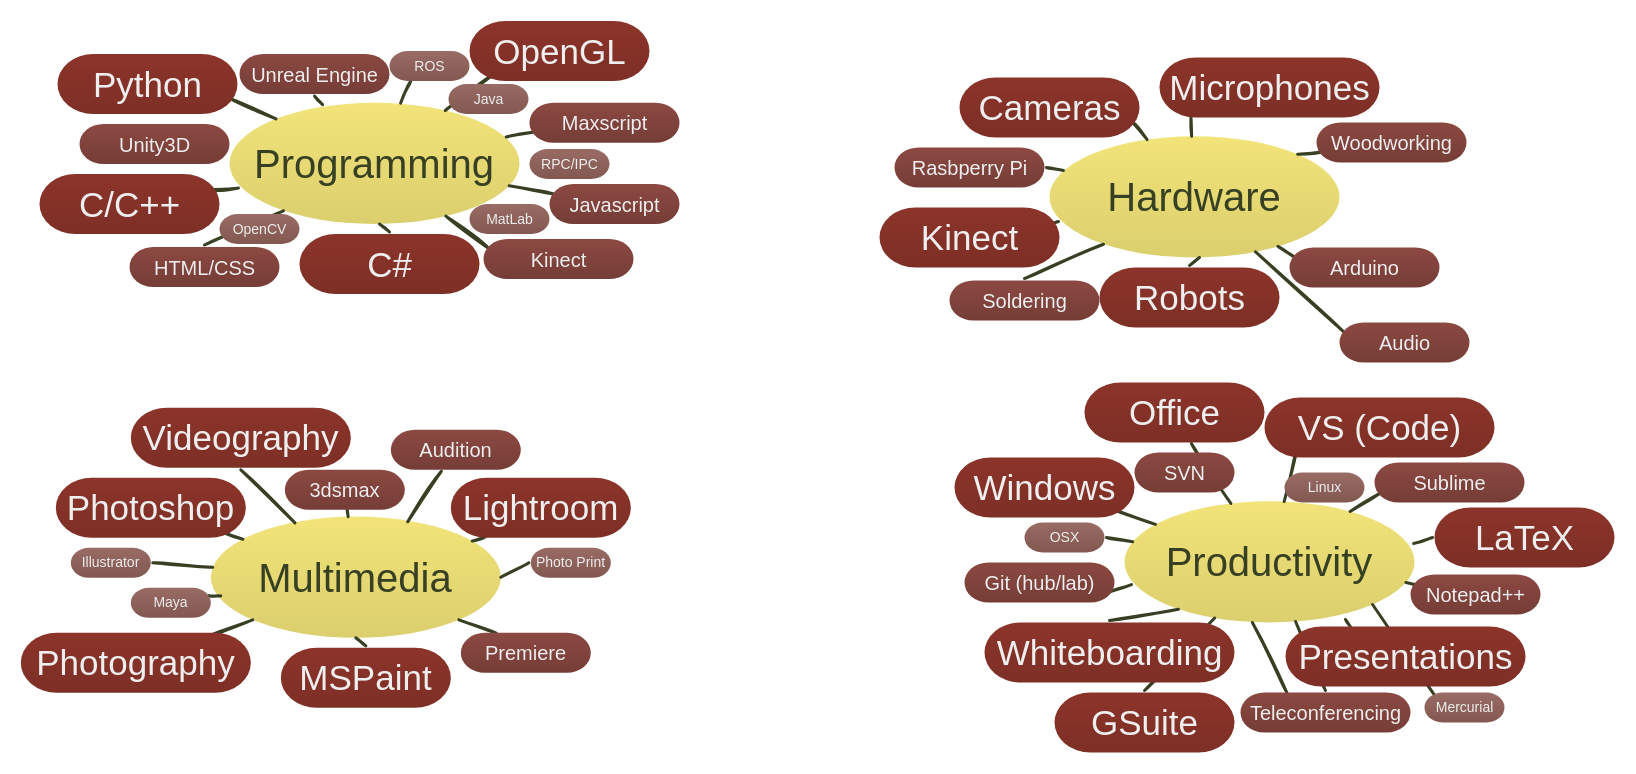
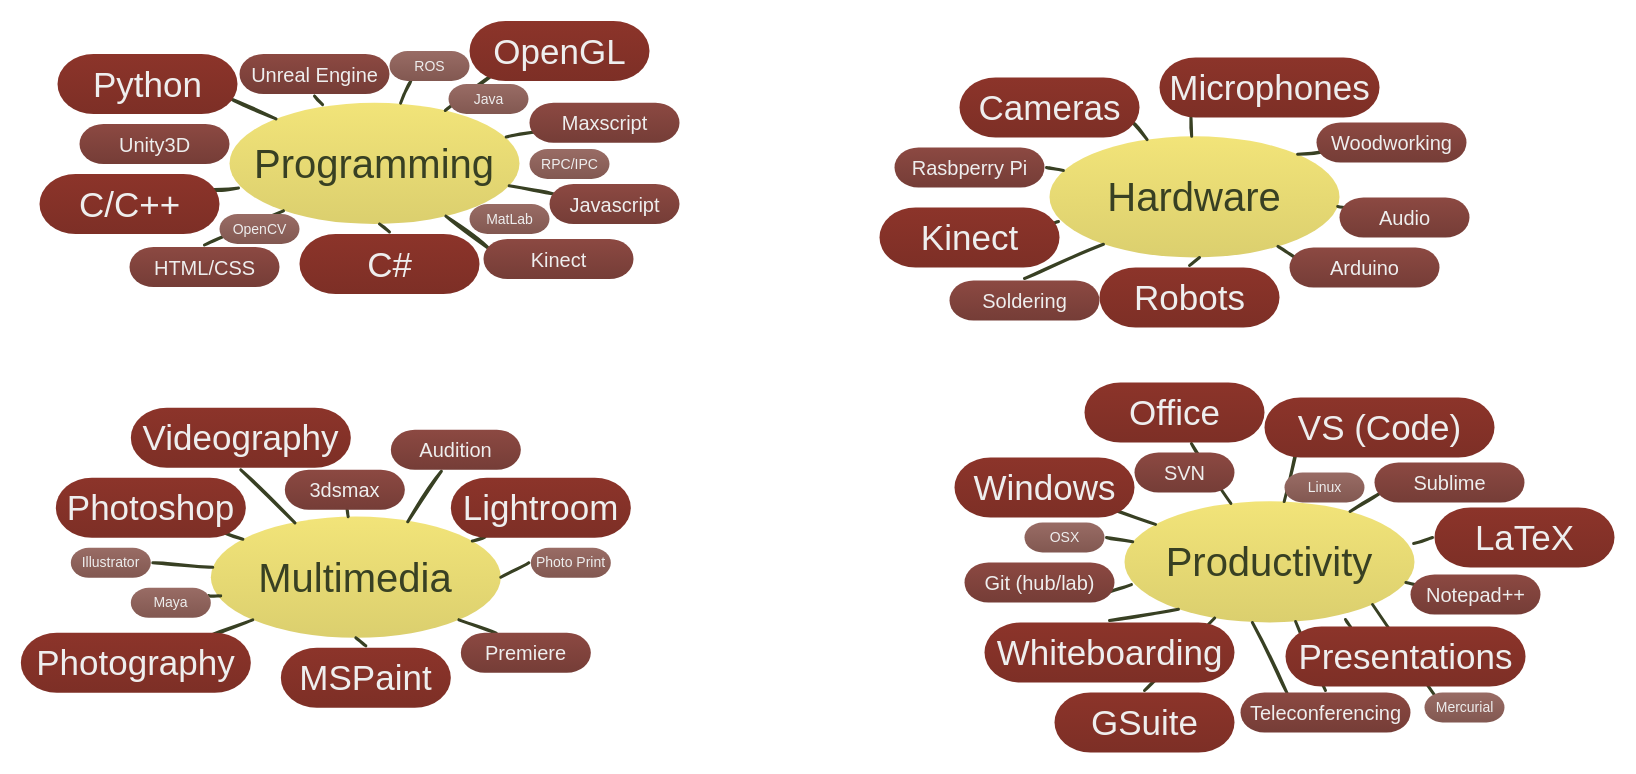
(1405, 343) -> (1405, 218)
